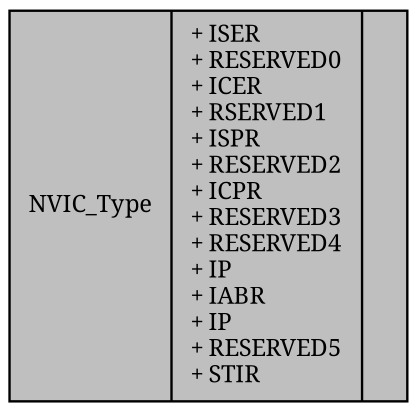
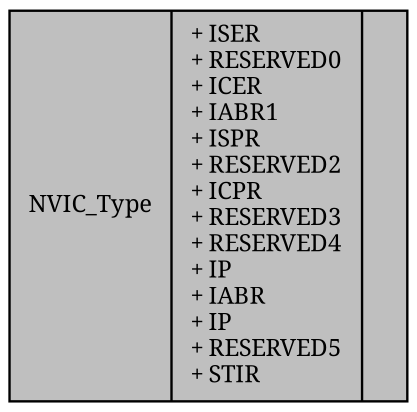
(260, 113) -> (235, 113)
